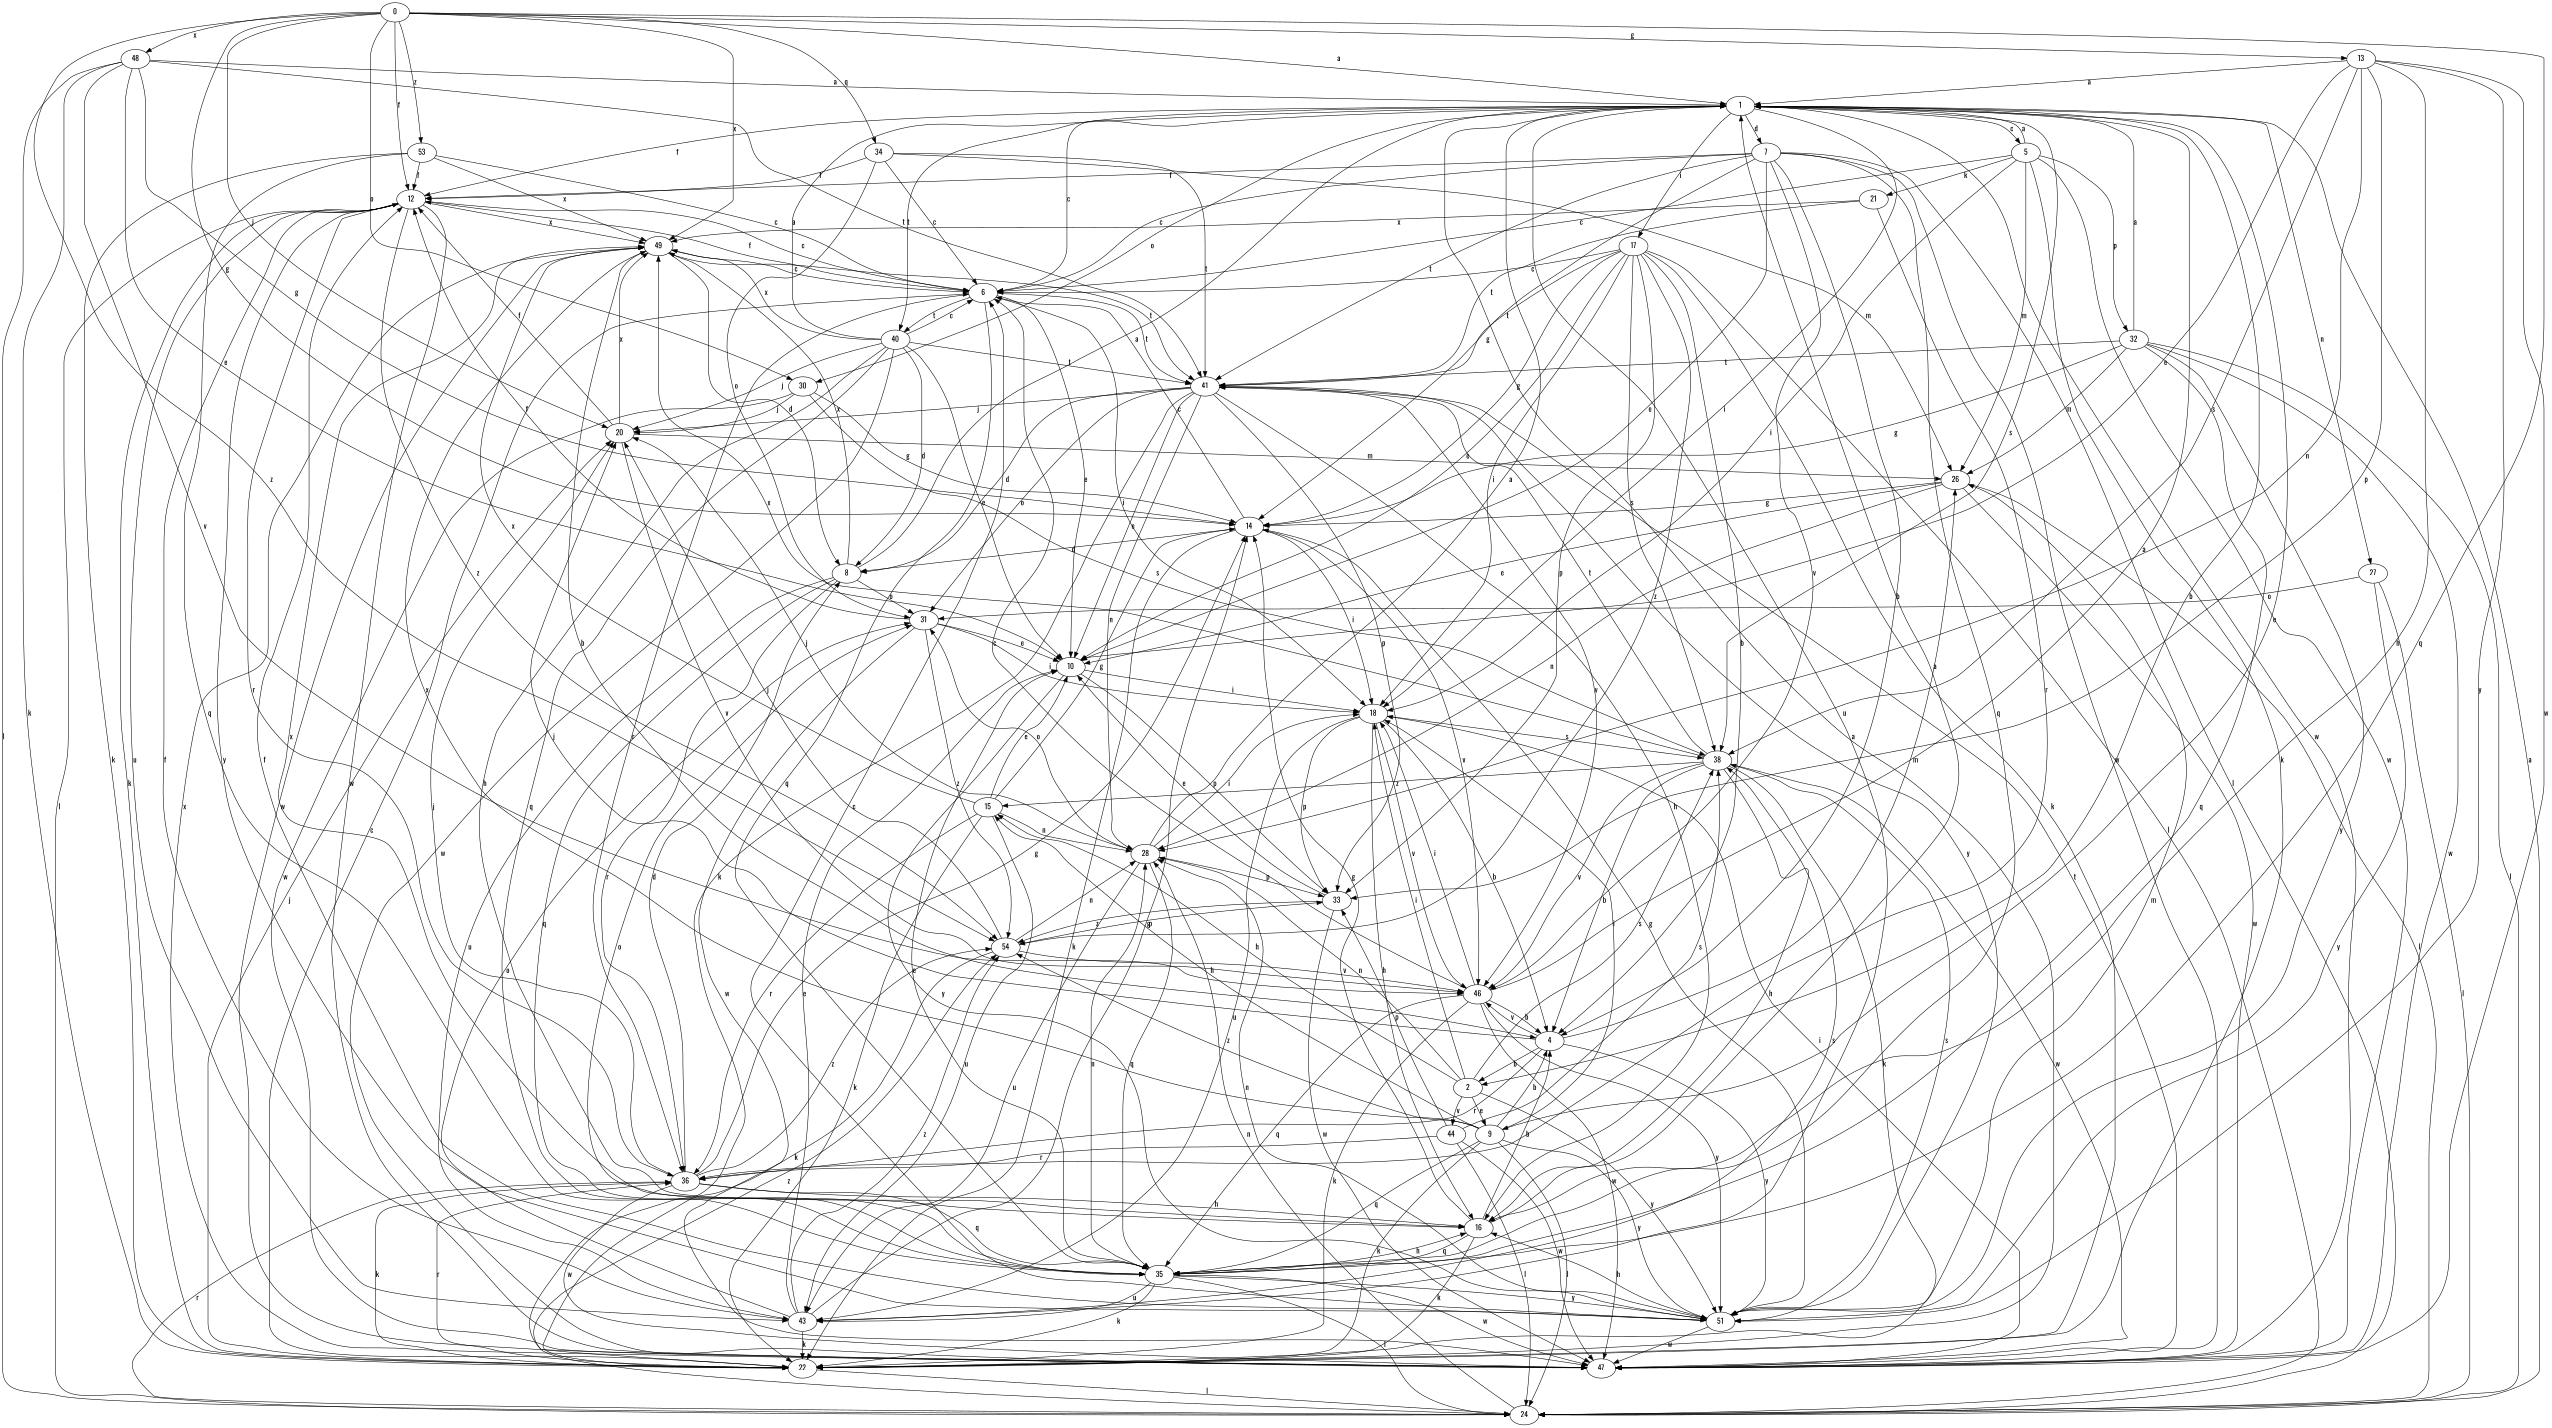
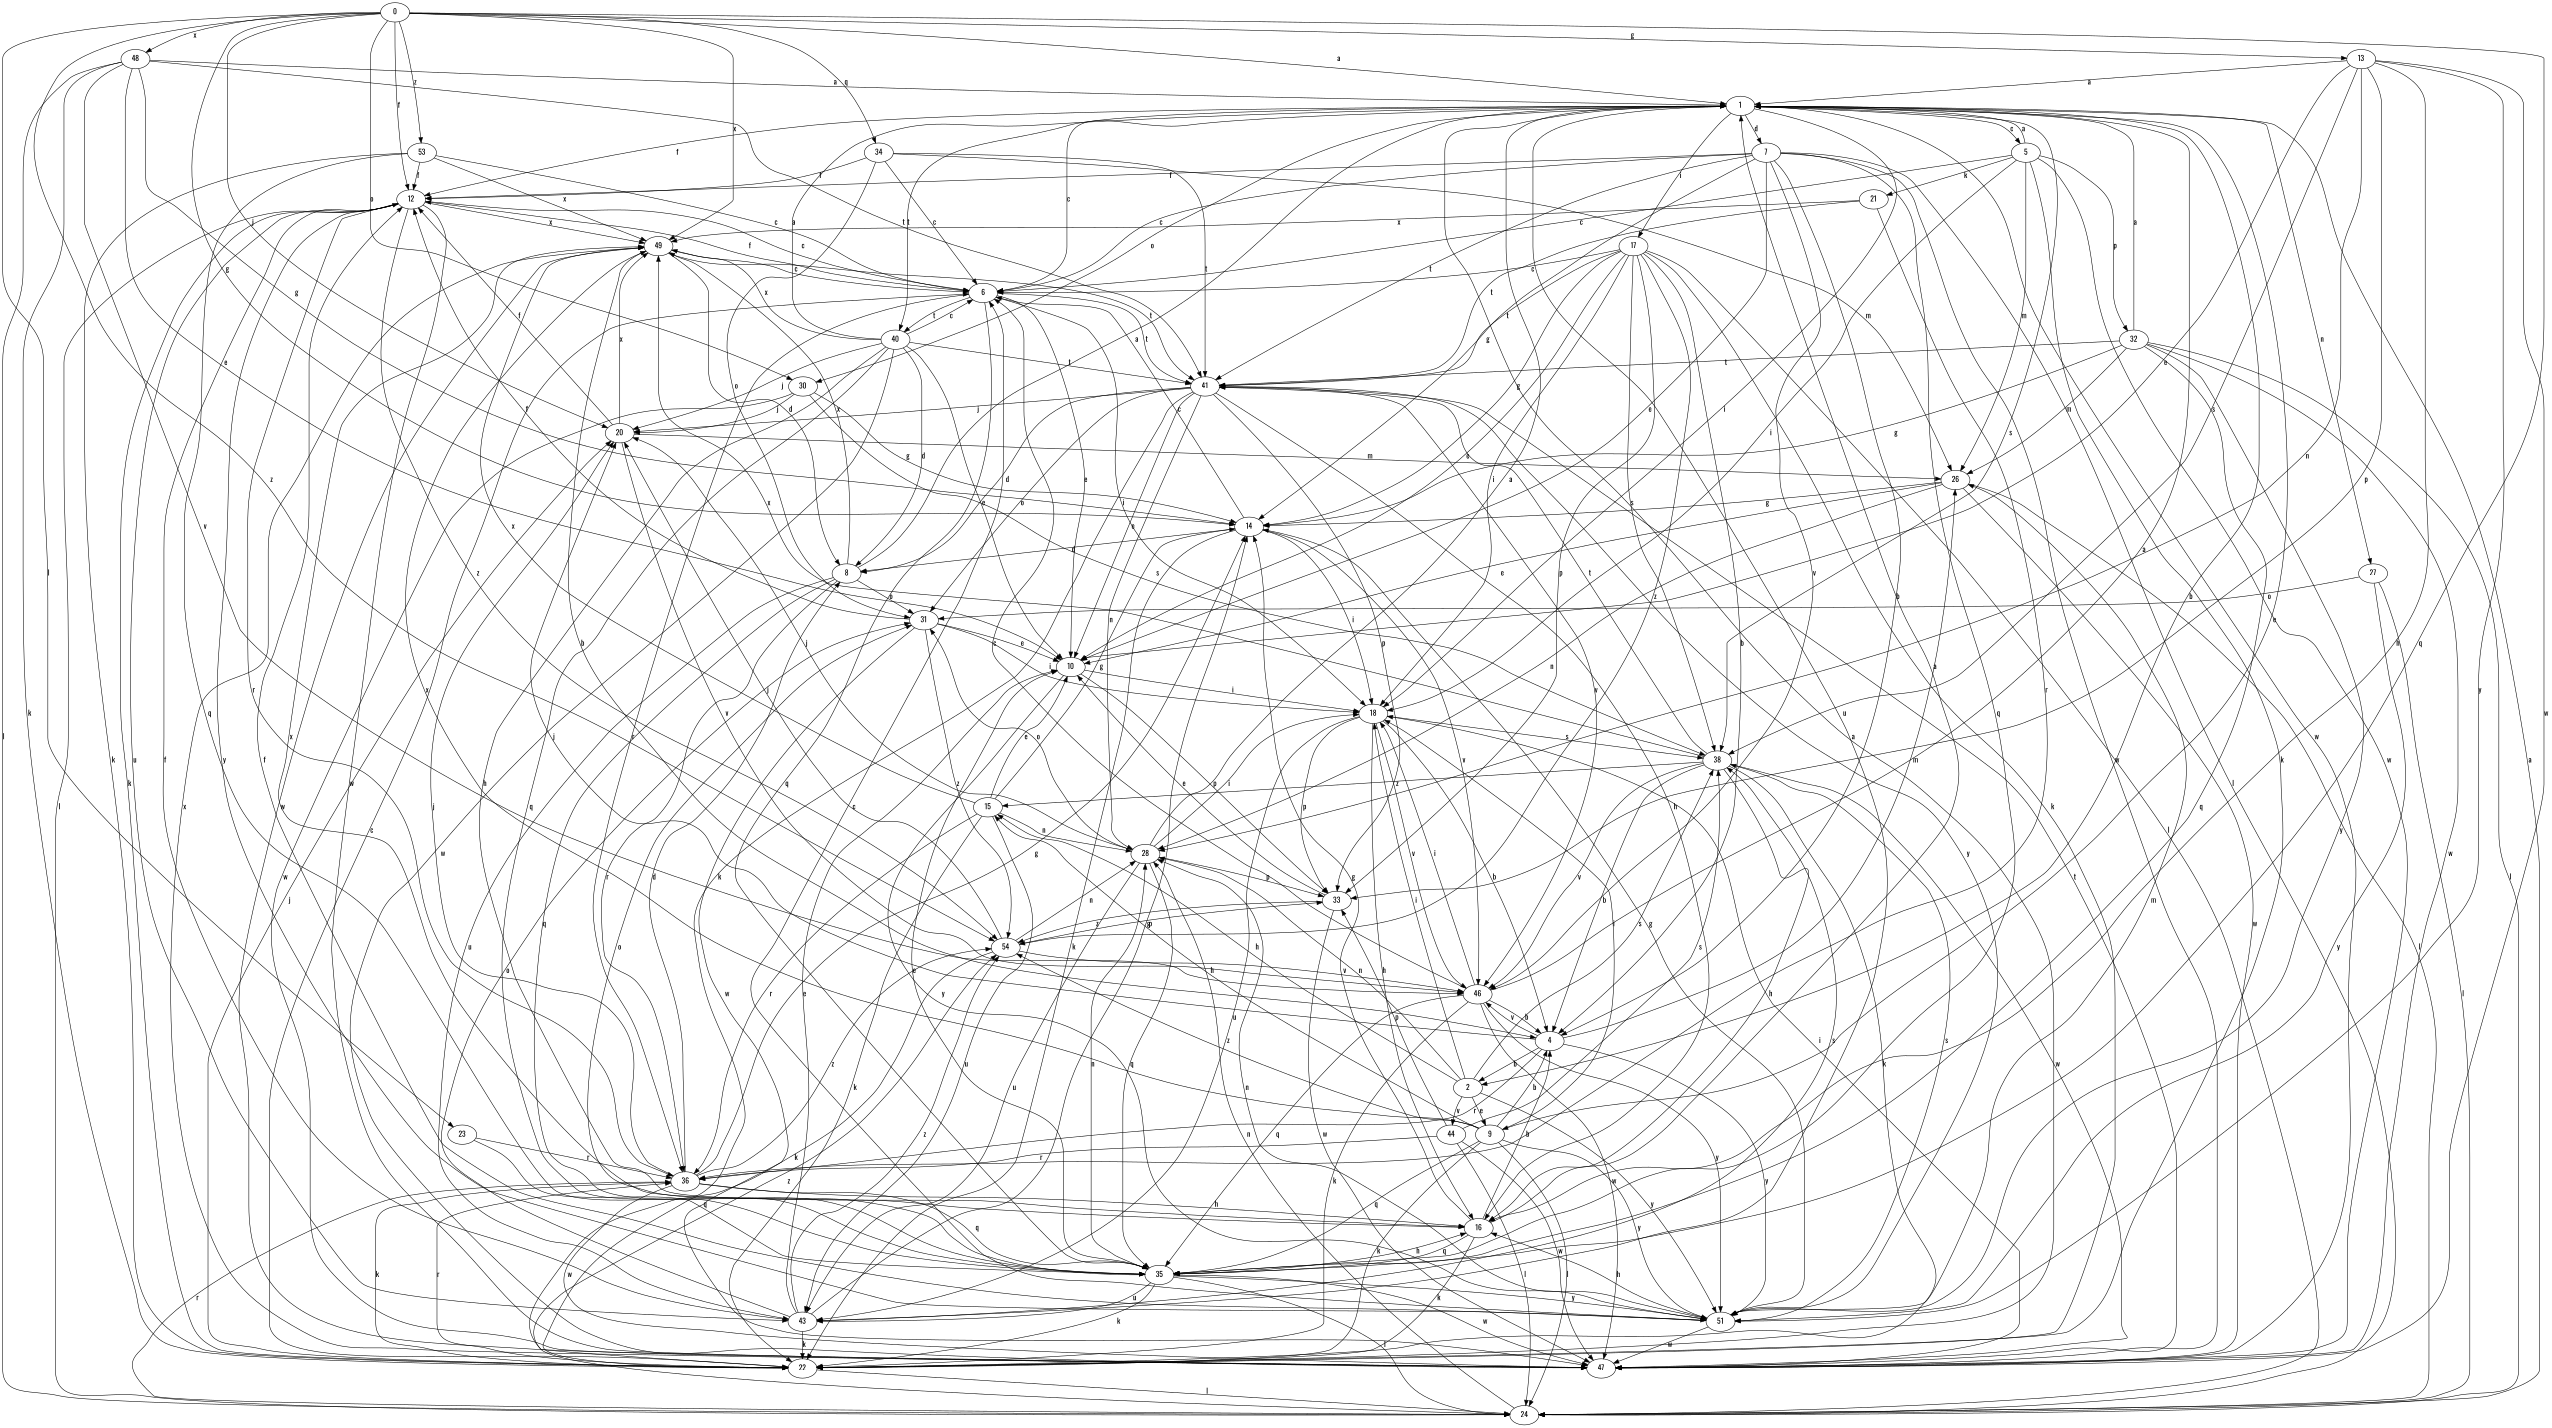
none -> (462, 1135)
